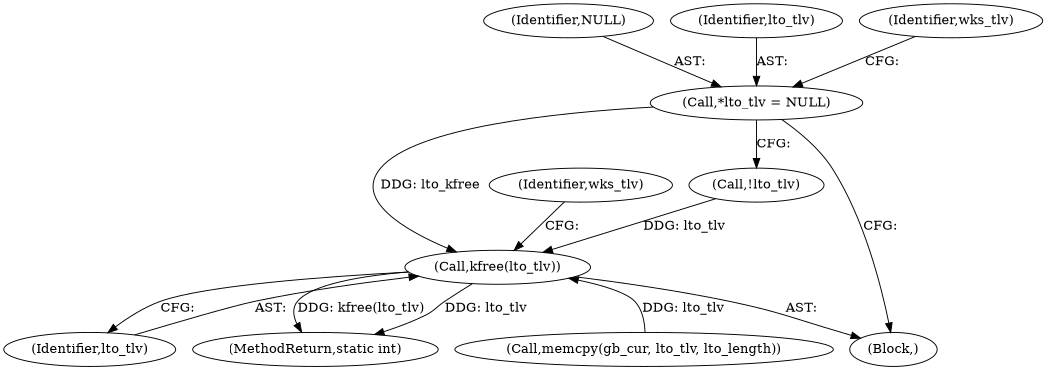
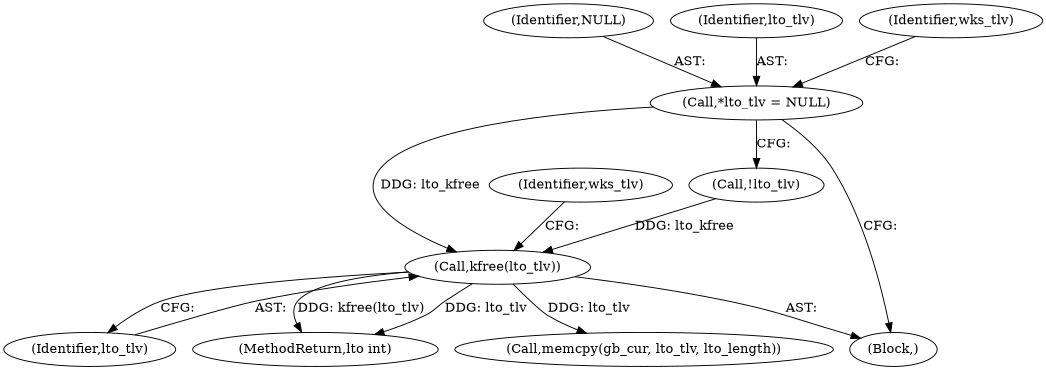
(685, 226) -> (685, 226)
(623, 294) -> (542, 311)
(315, 349) -> (315, 349)
